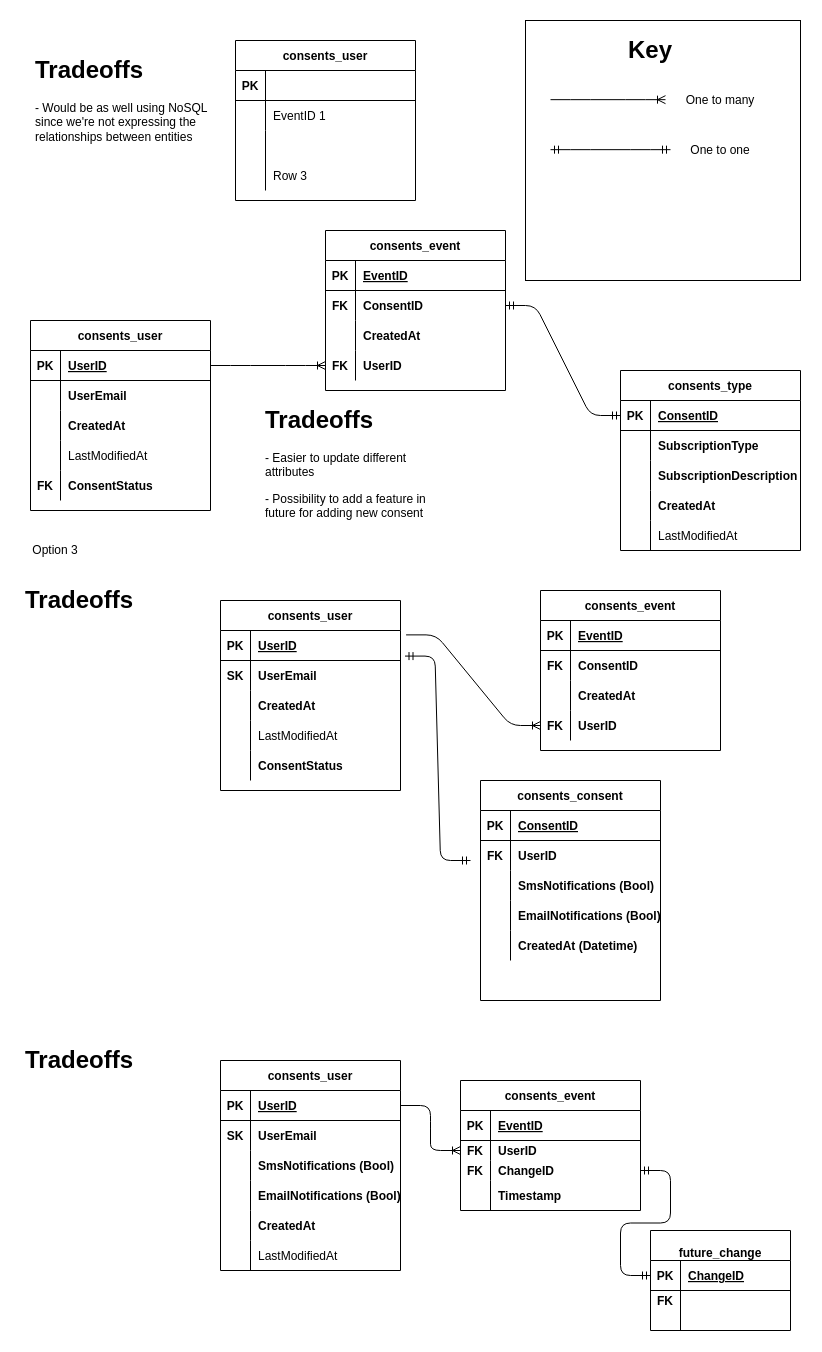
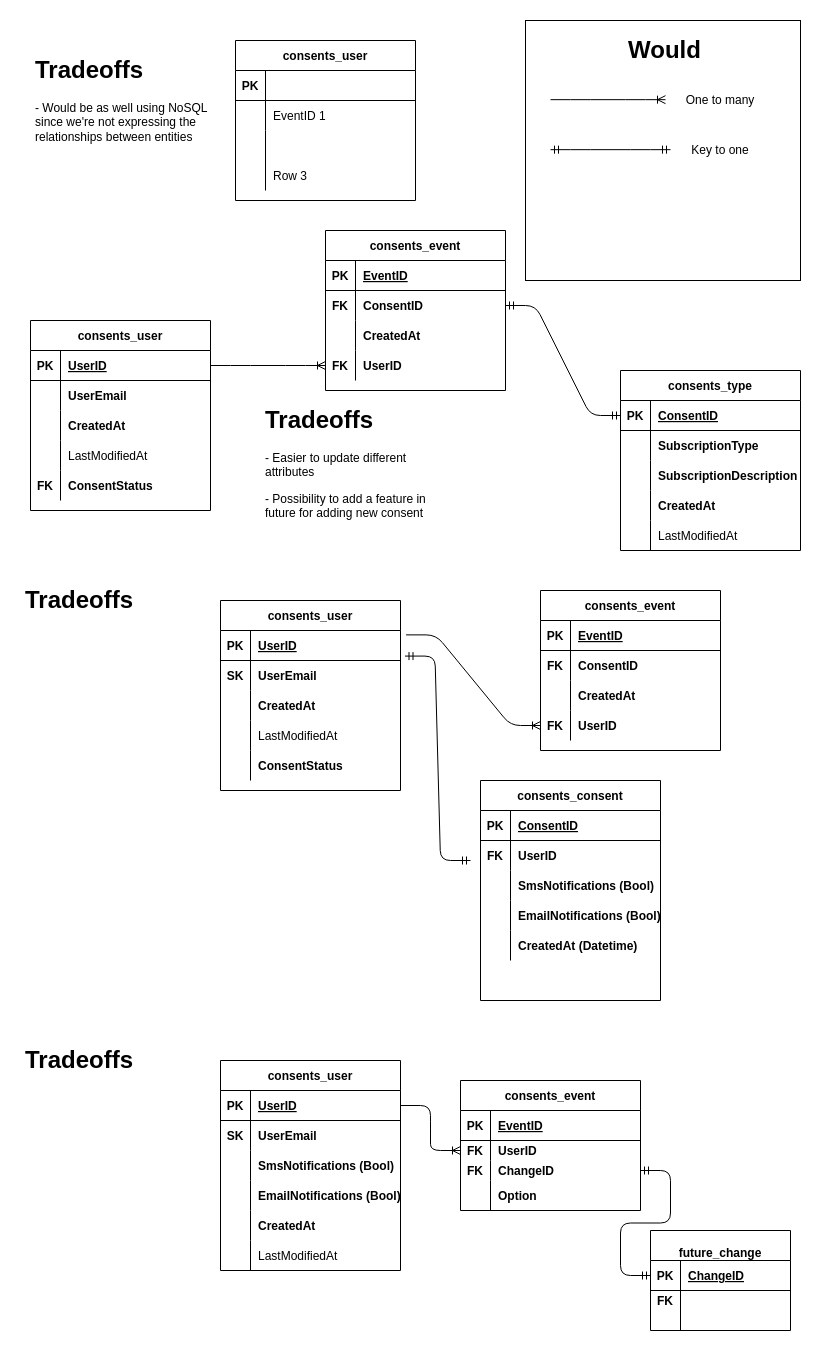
(639, 28) -> (644, 28)
(721, 151) -> (721, 151)
(56, 551) -> none
(527, 1196) -> (517, 1196)
